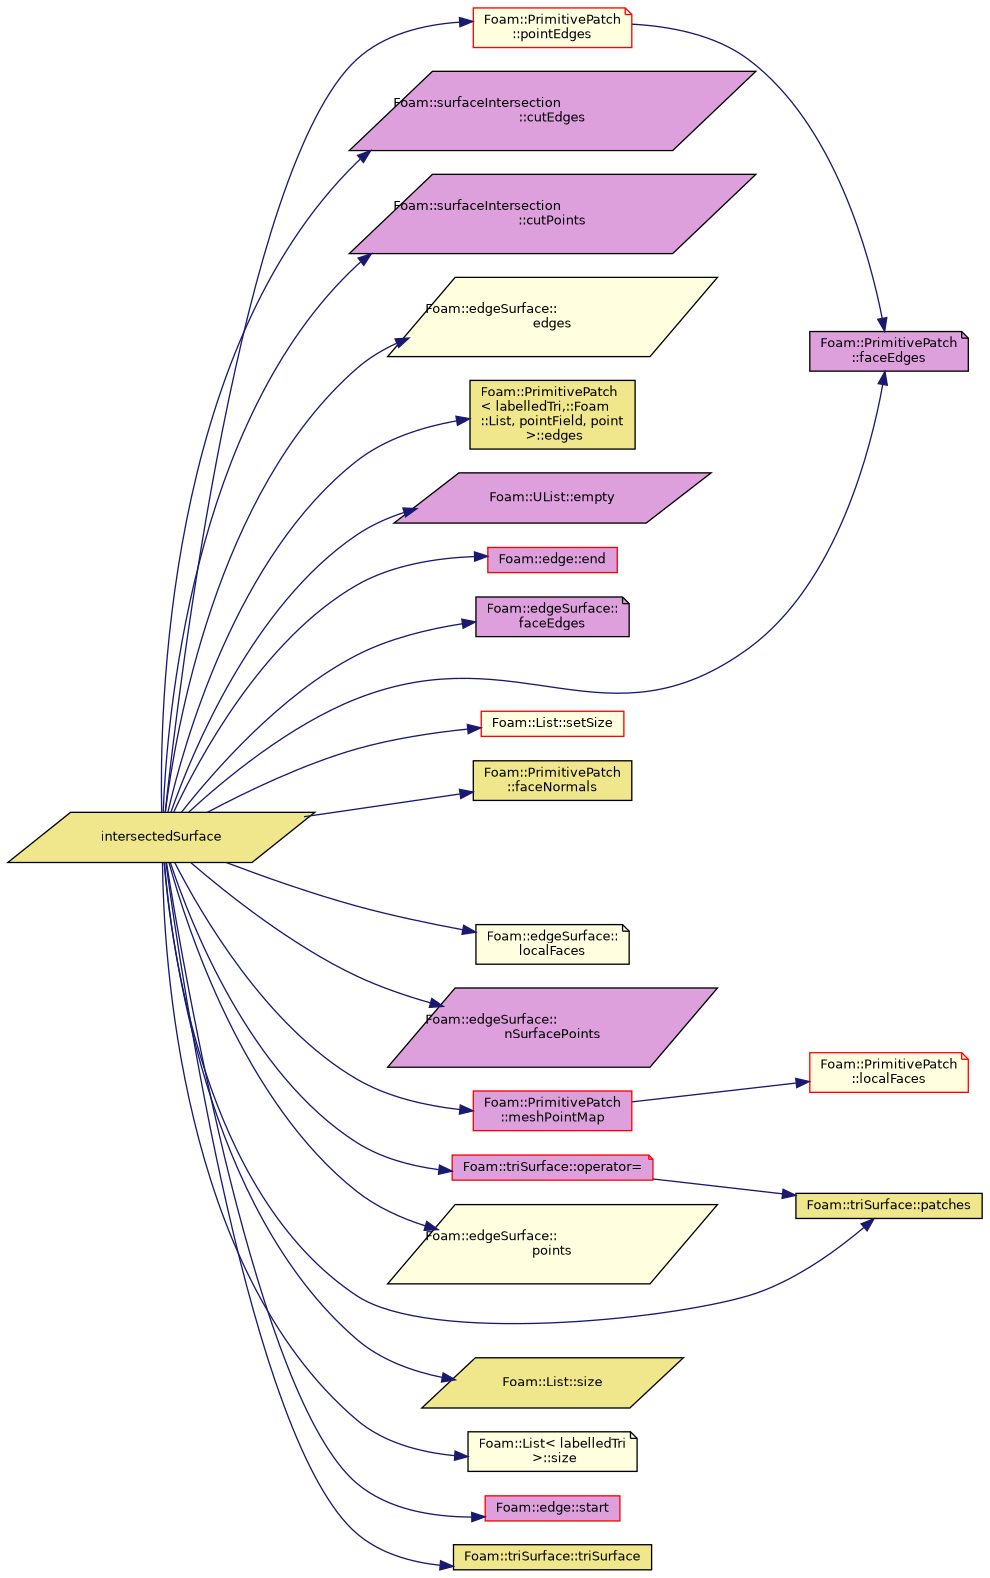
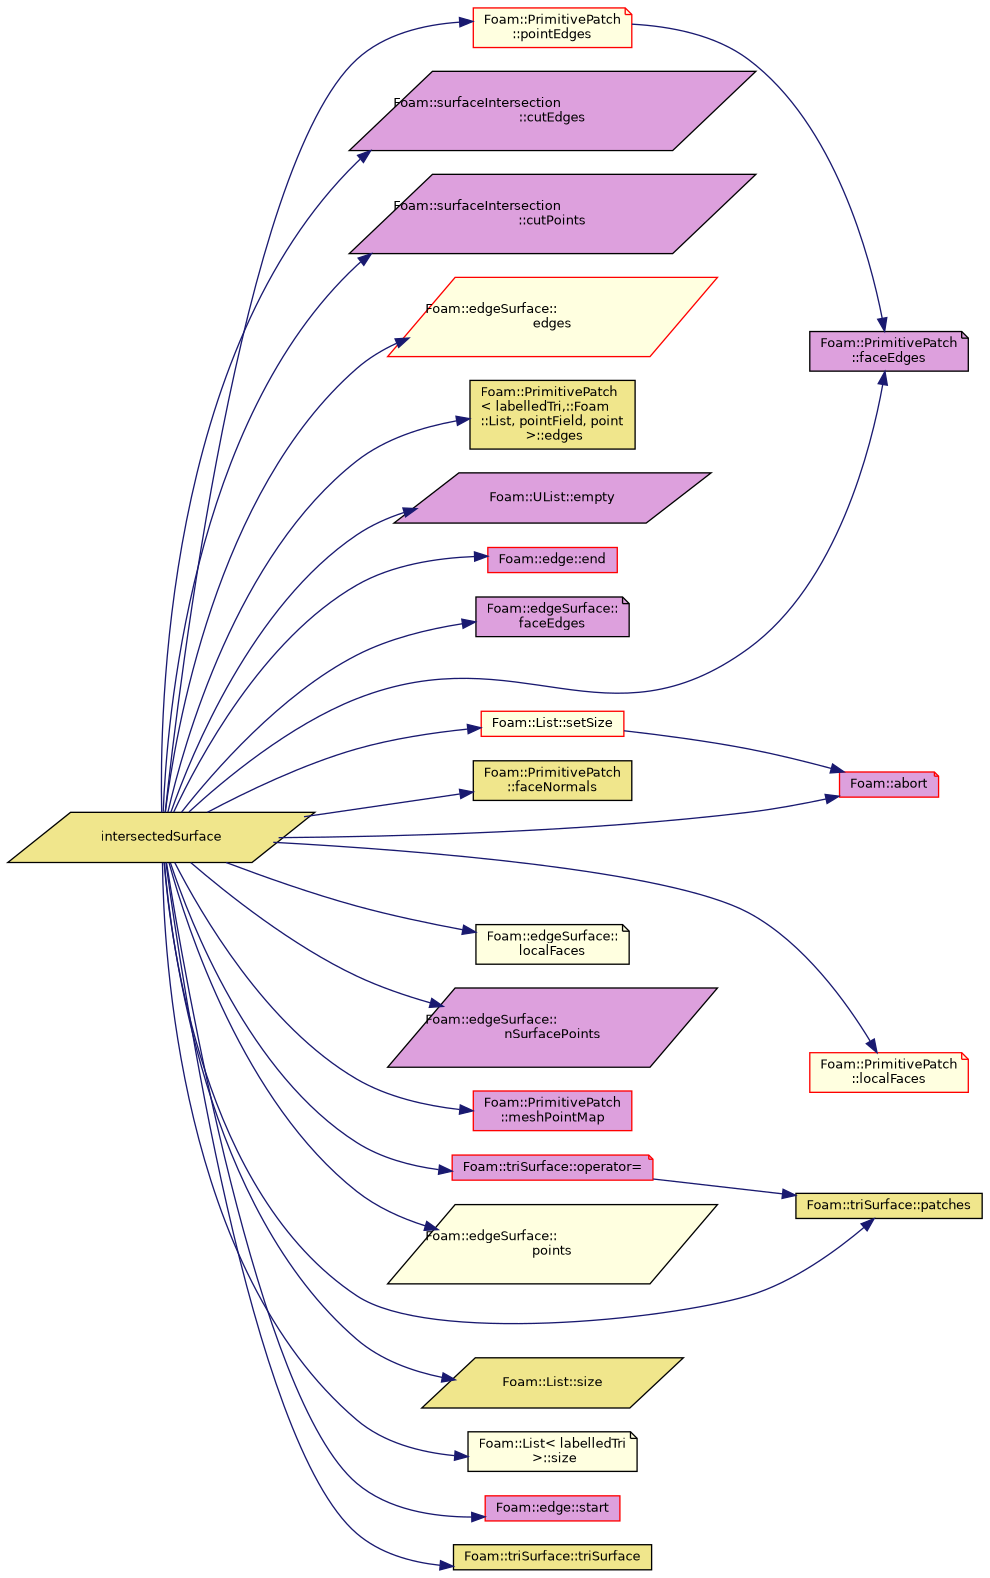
(553, 317) -> (553, 317)
none -> (889, 785)
(714, 1092) -> (602, 874)
